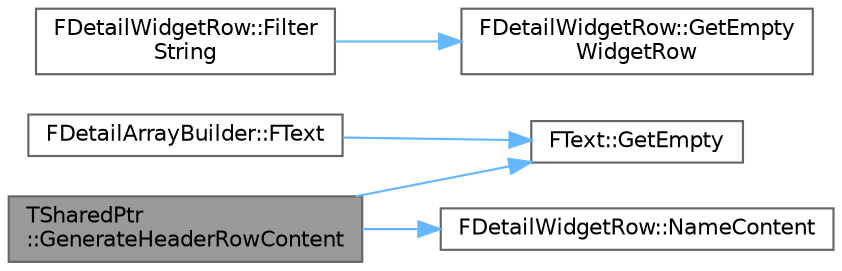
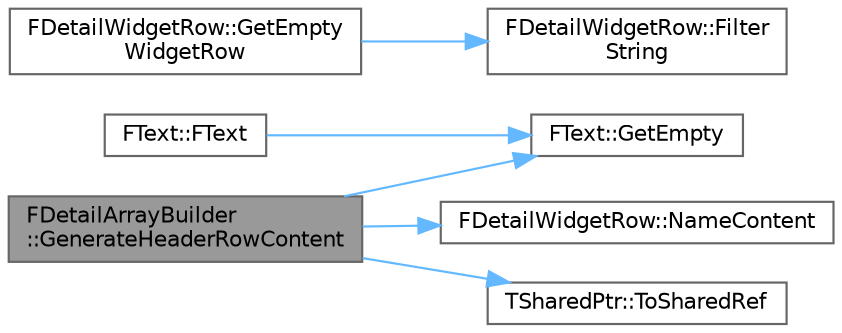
(387, 41) -> (413, 41)
(185, 135) -> (185, 135)
(185, 229) -> (185, 229)
none -> (637, 303)
